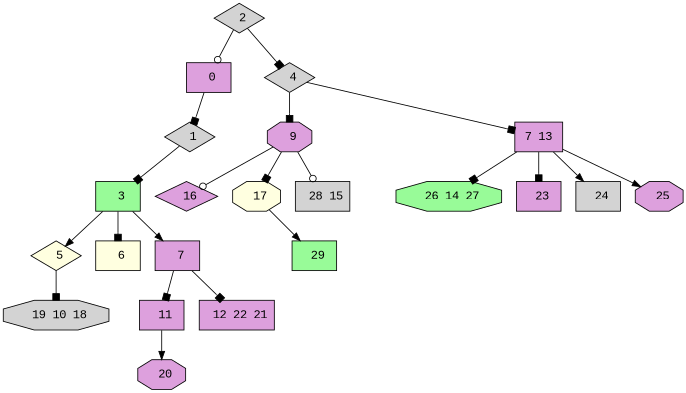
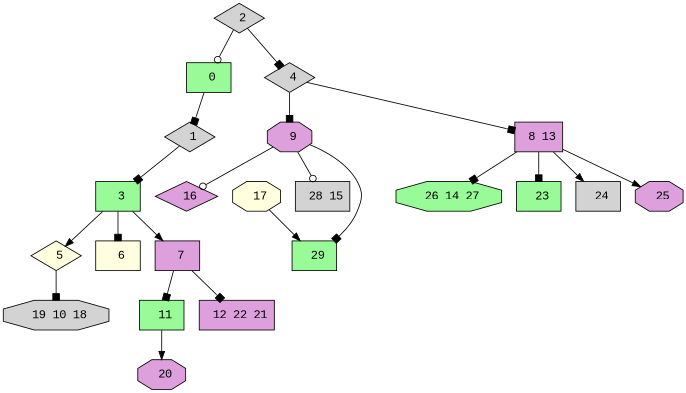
(209, 78) -> (209, 78)
(539, 137) -> (539, 137)
(275, 163) -> (357, 181)
(539, 196) -> (539, 196)
(162, 315) -> (162, 315)
